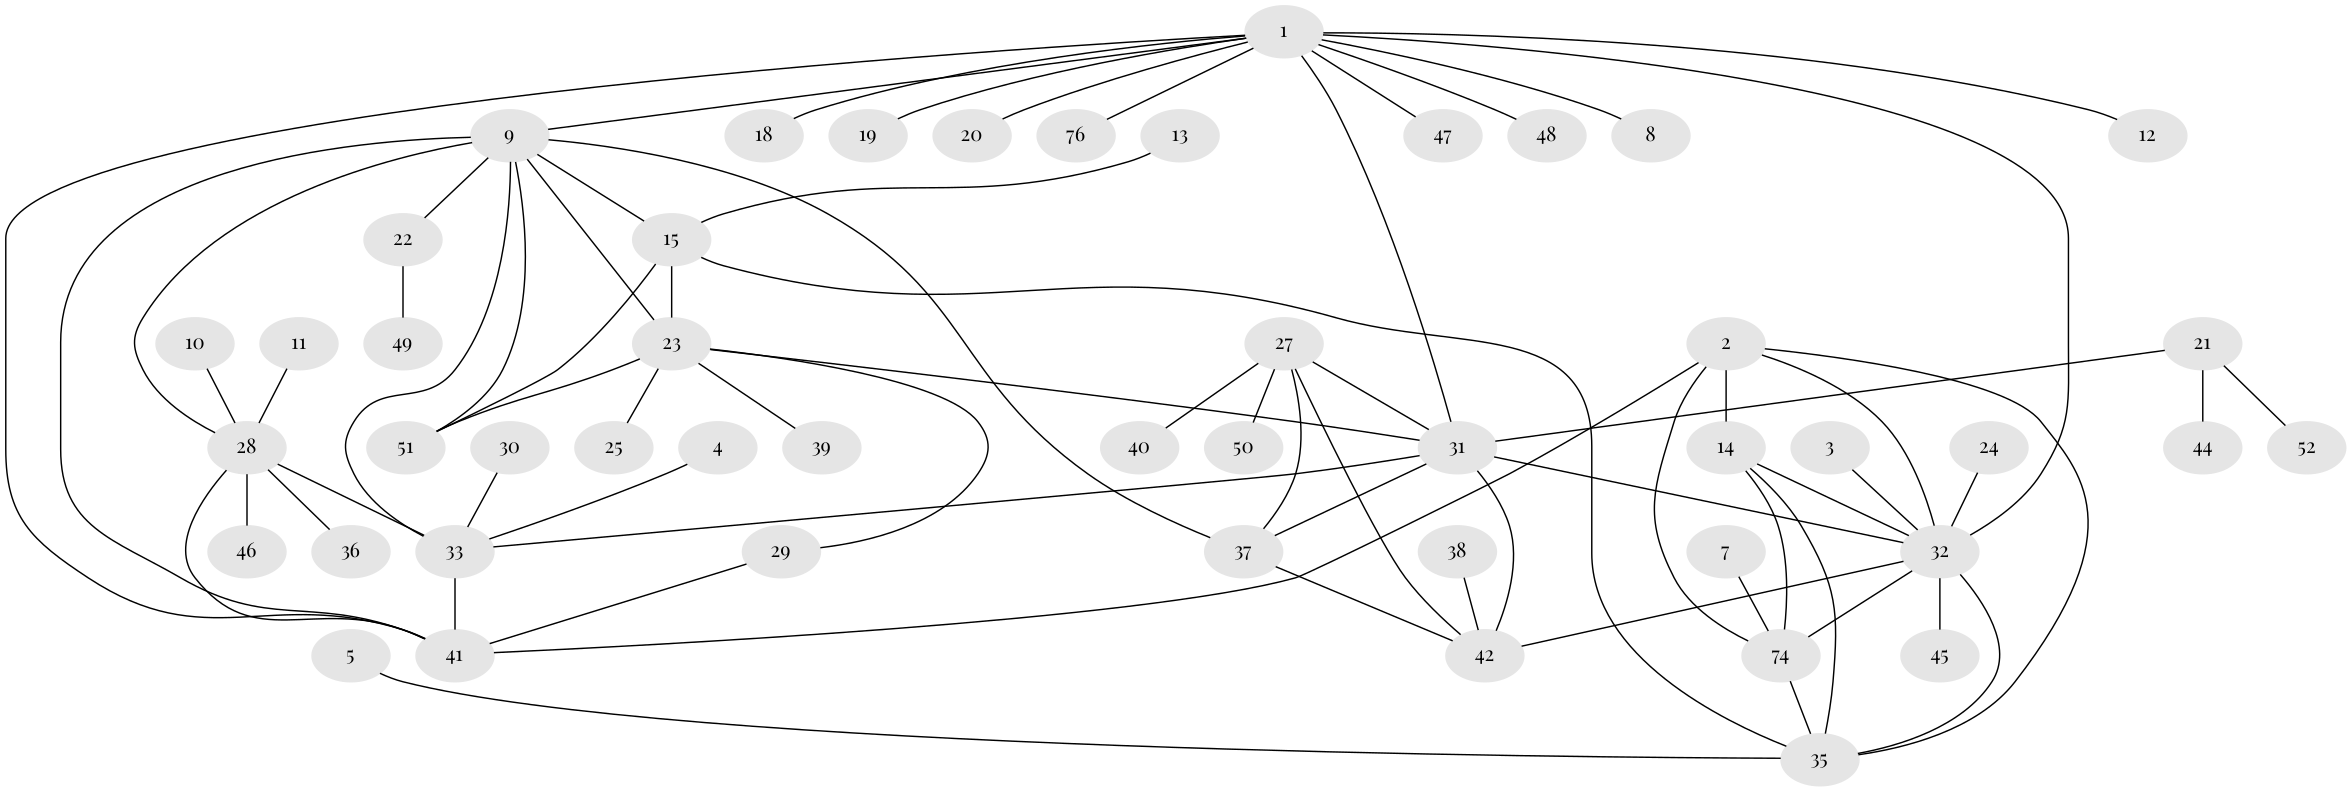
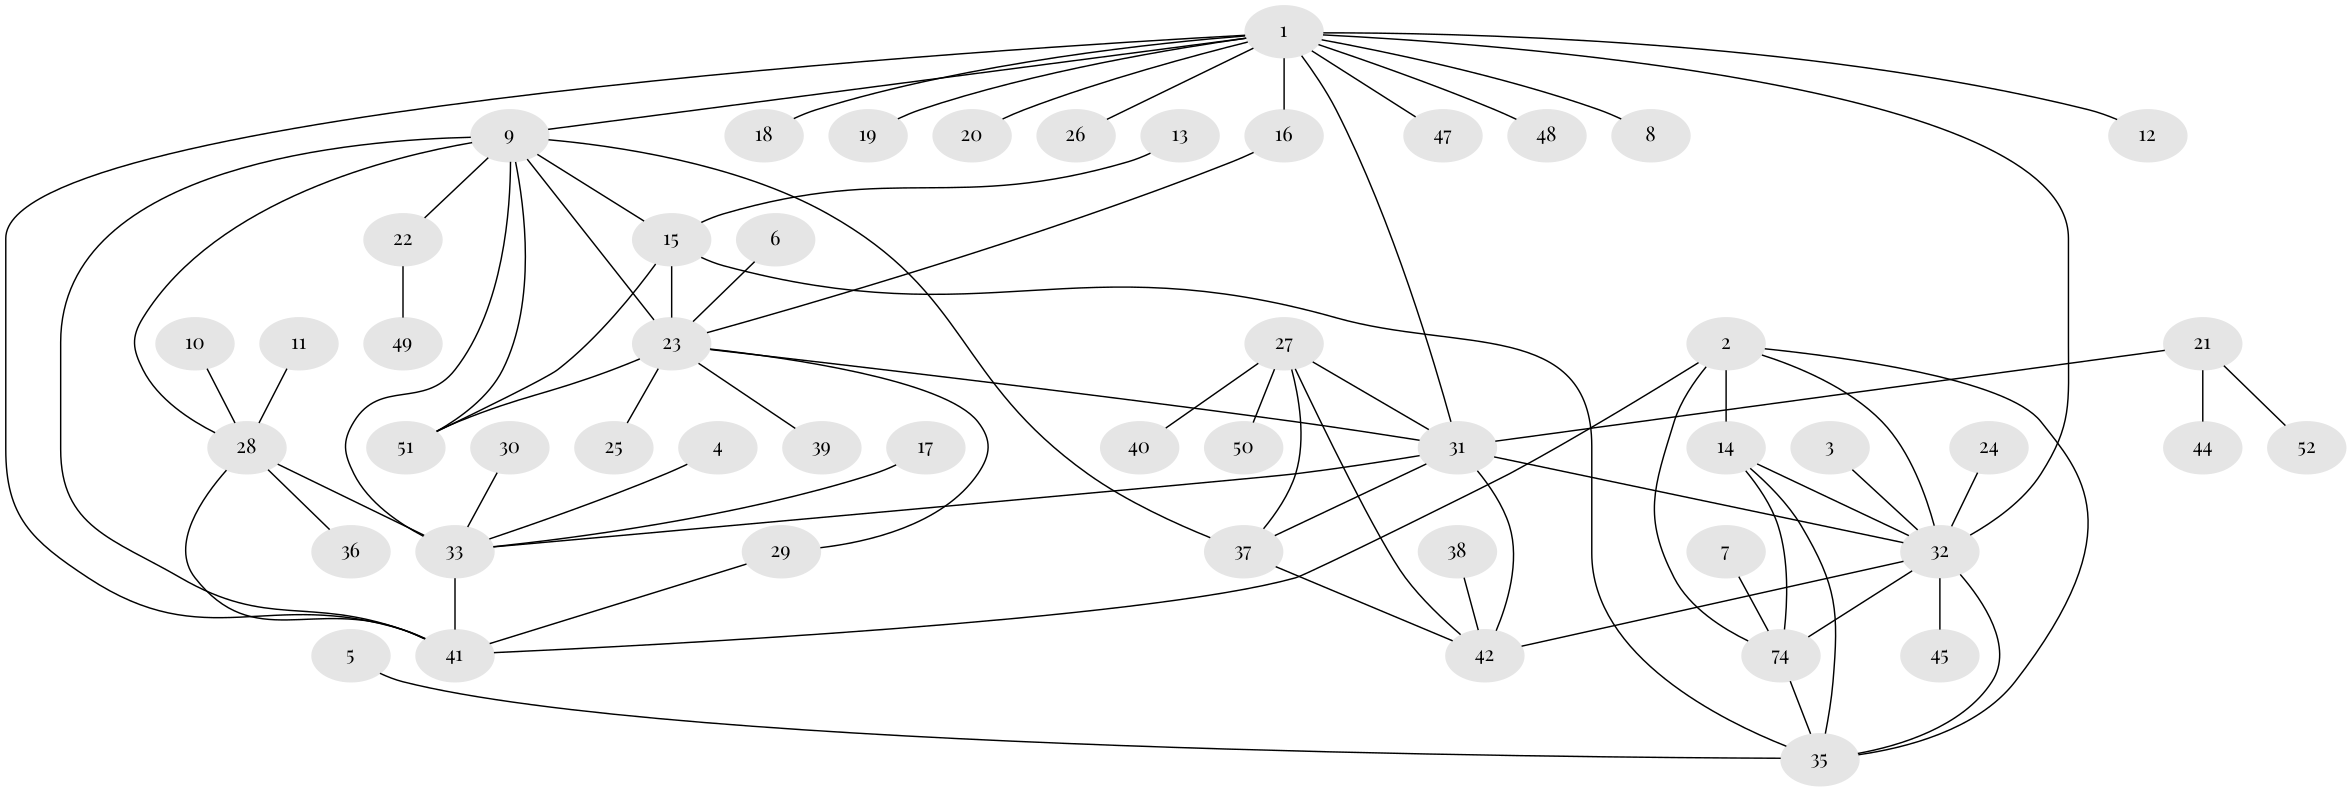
(1076, 136) -> (1076, 136)
none -> (1284, 136)
none -> (776, 240)
none -> (926, 448)
(247, 552) -> none
